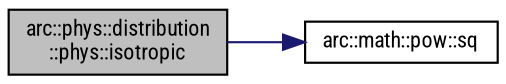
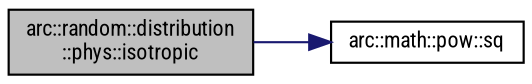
(118, 42) -> (131, 42)
